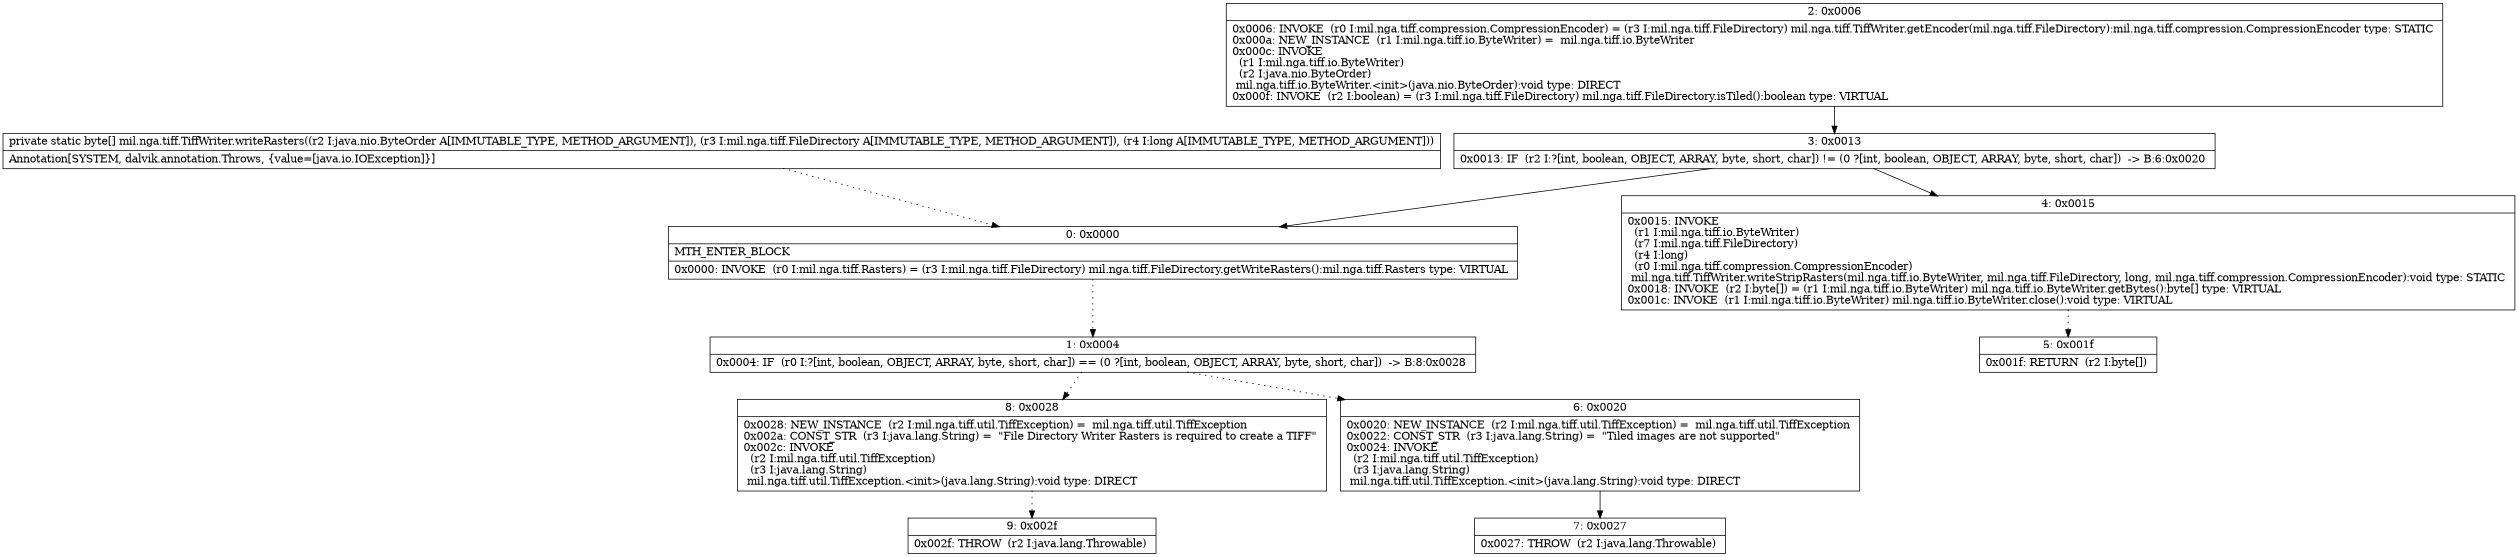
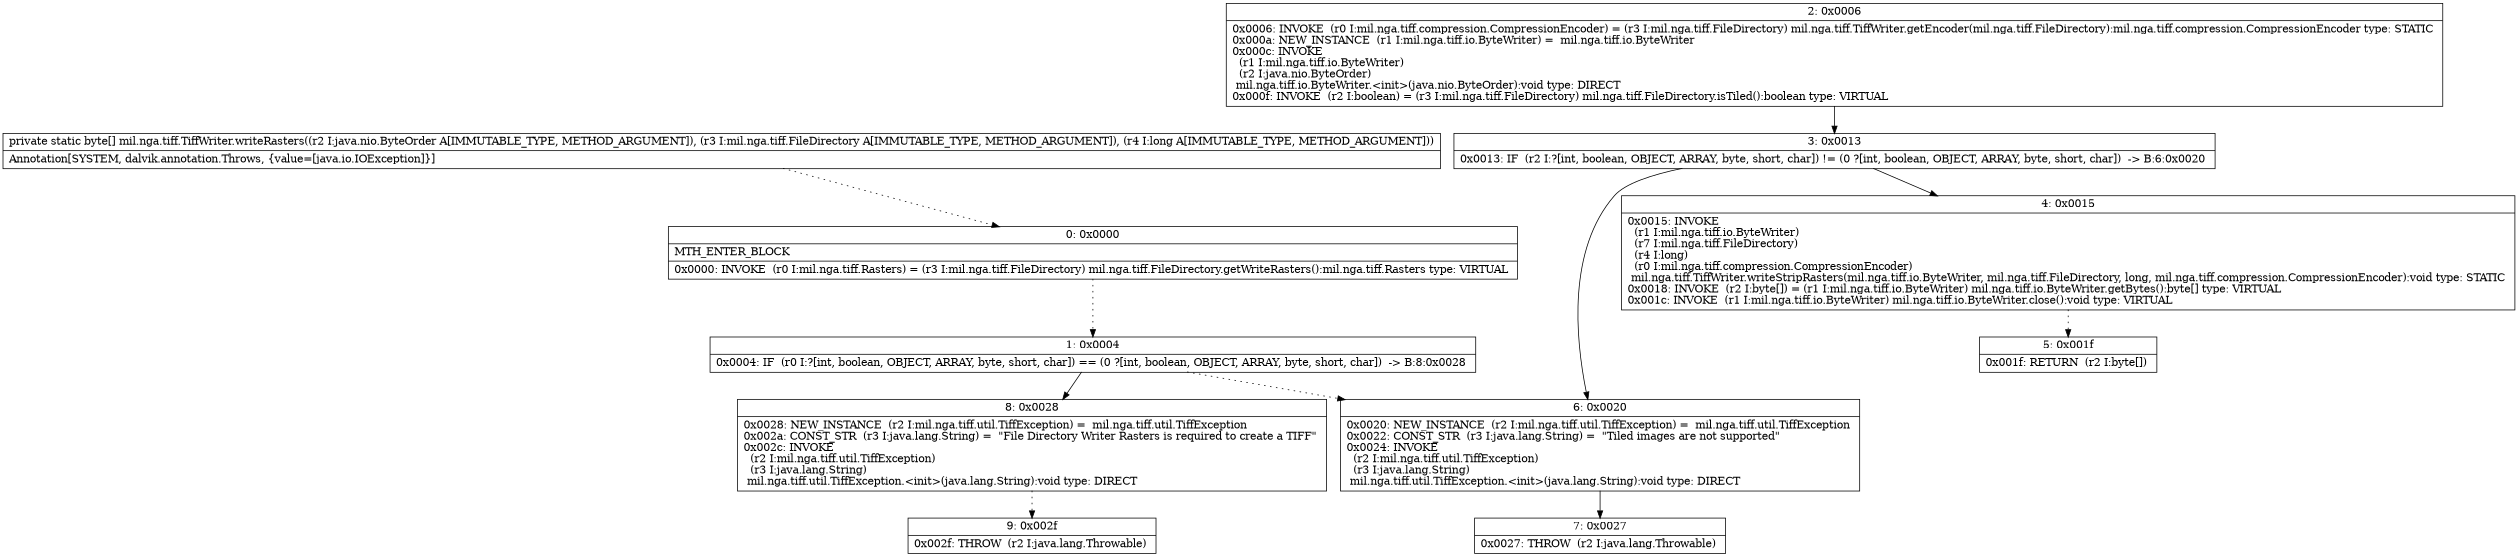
(1500, 197) -> (1586, 254)
(1074, 383) -> (1074, 383)
